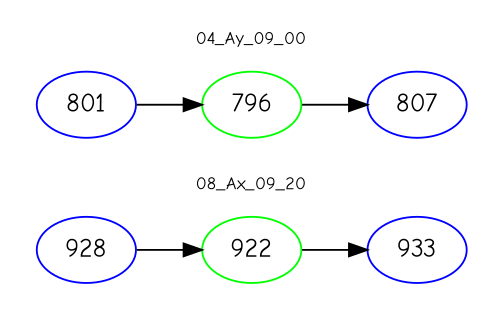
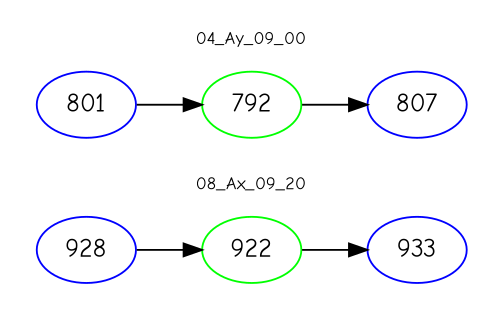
(252, 105) -> (252, 105)
